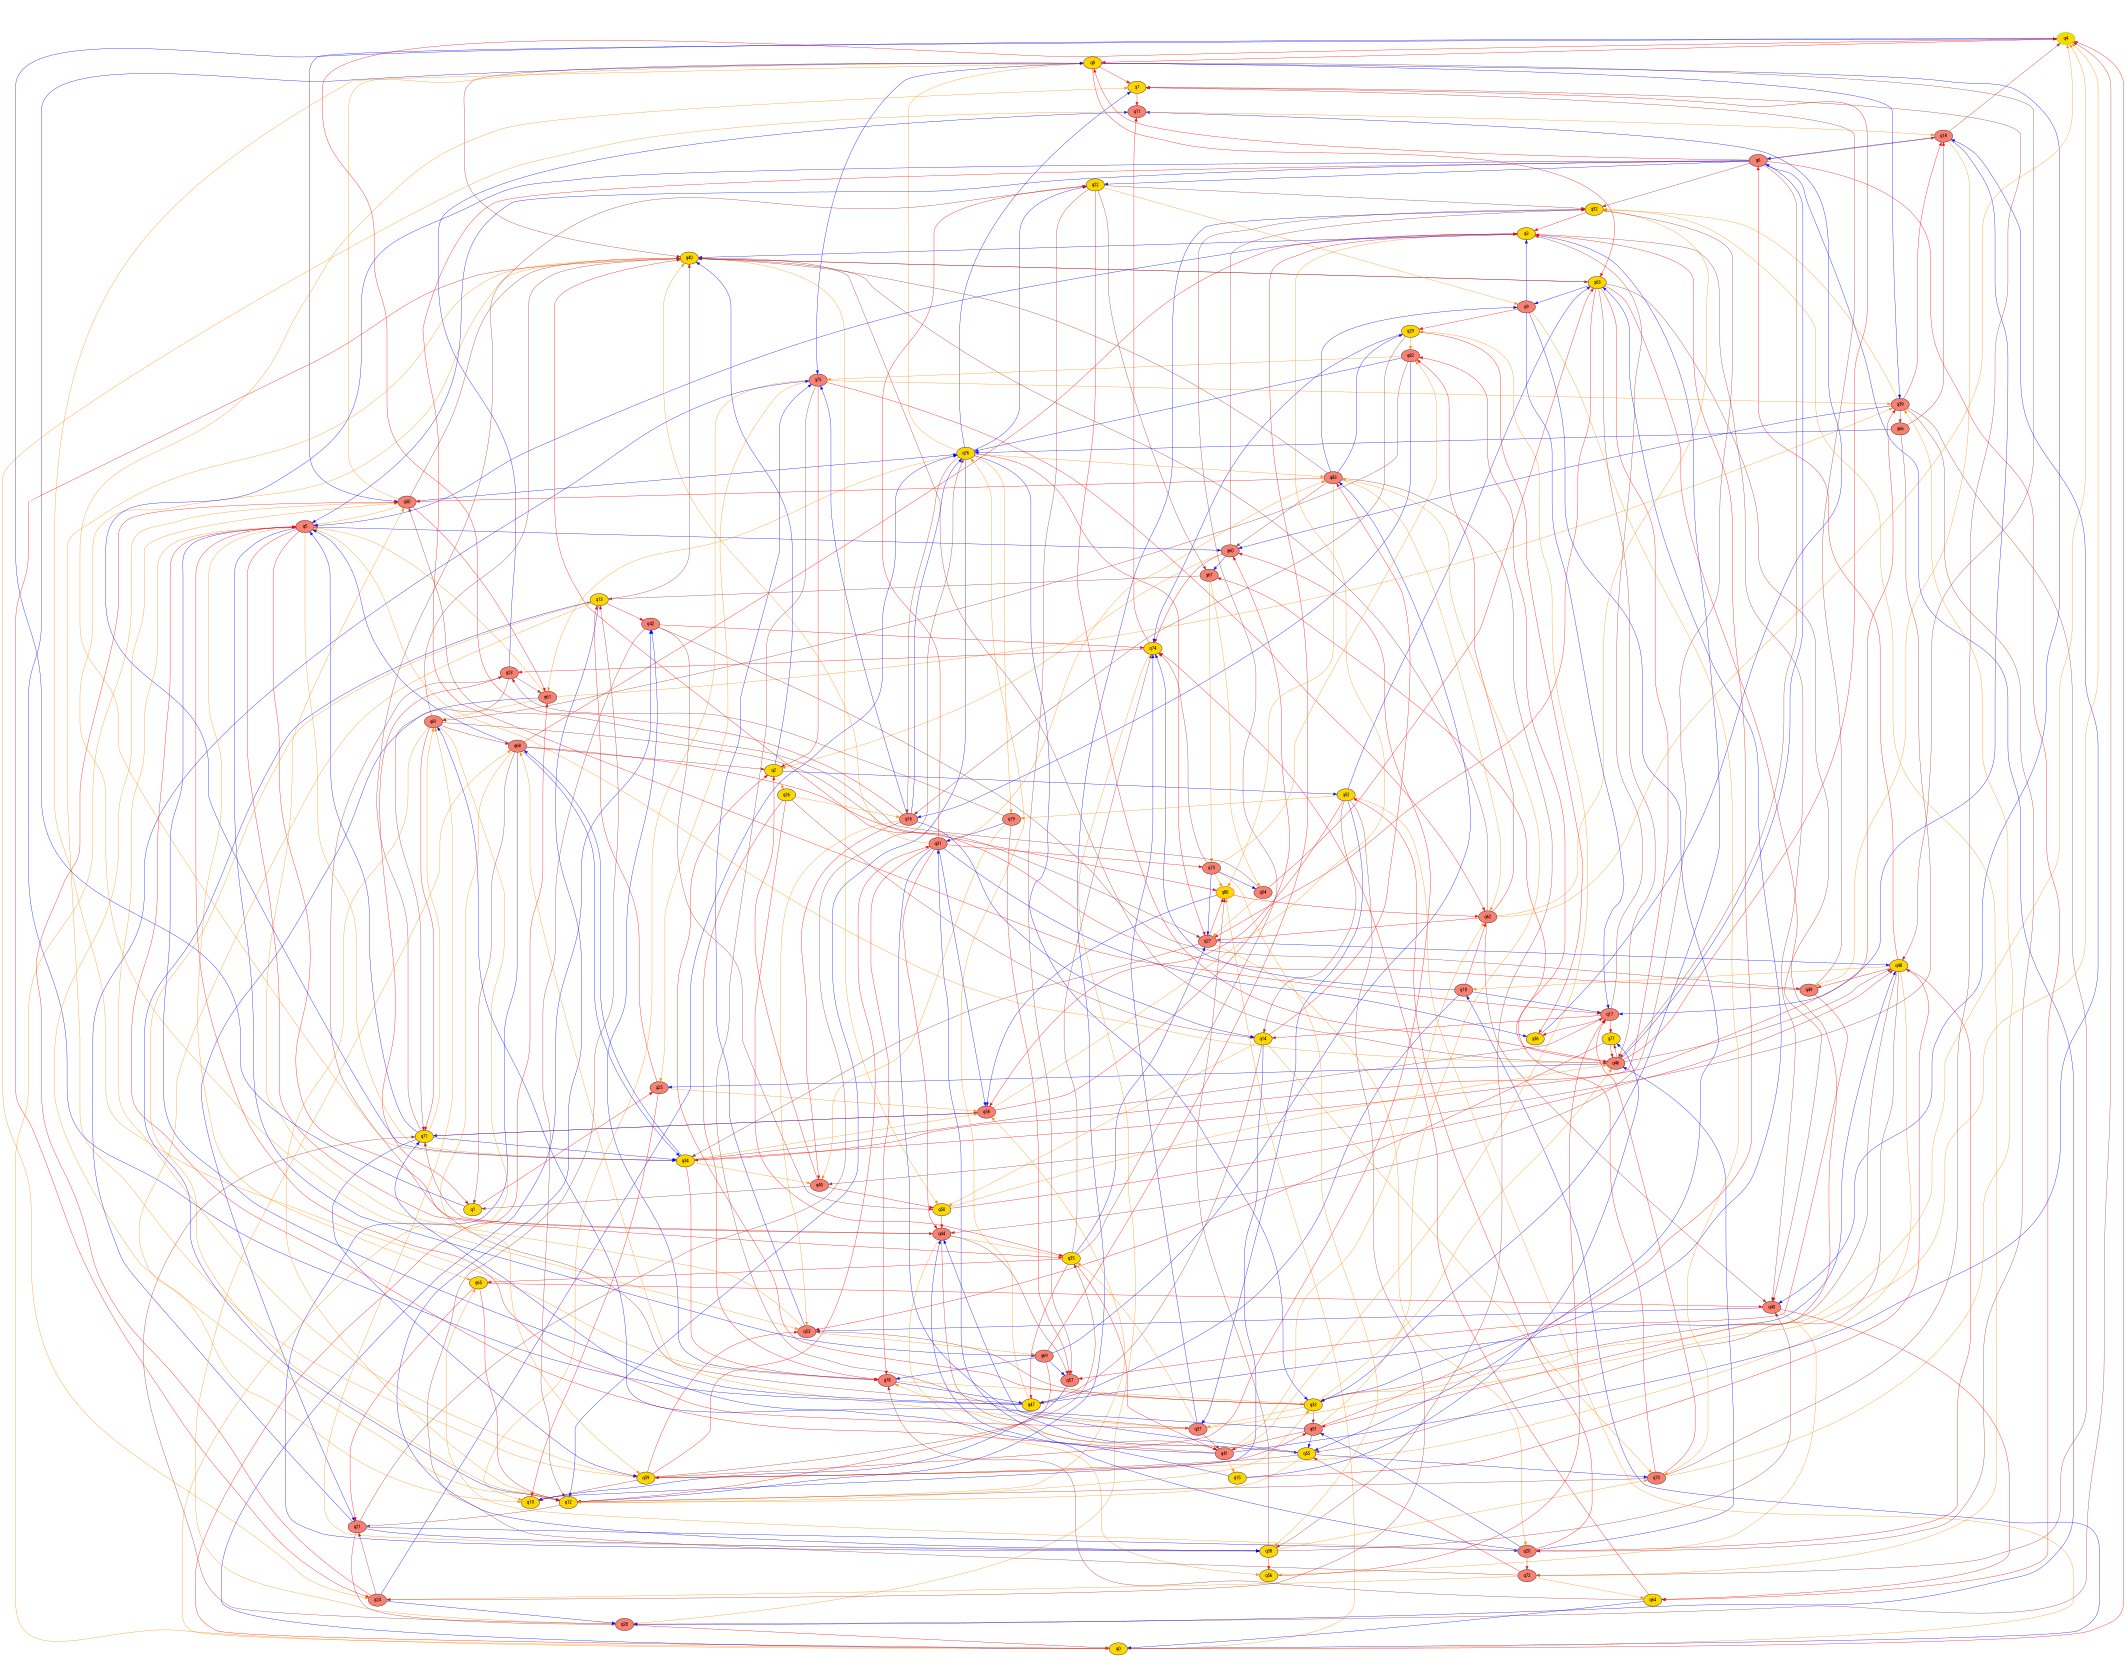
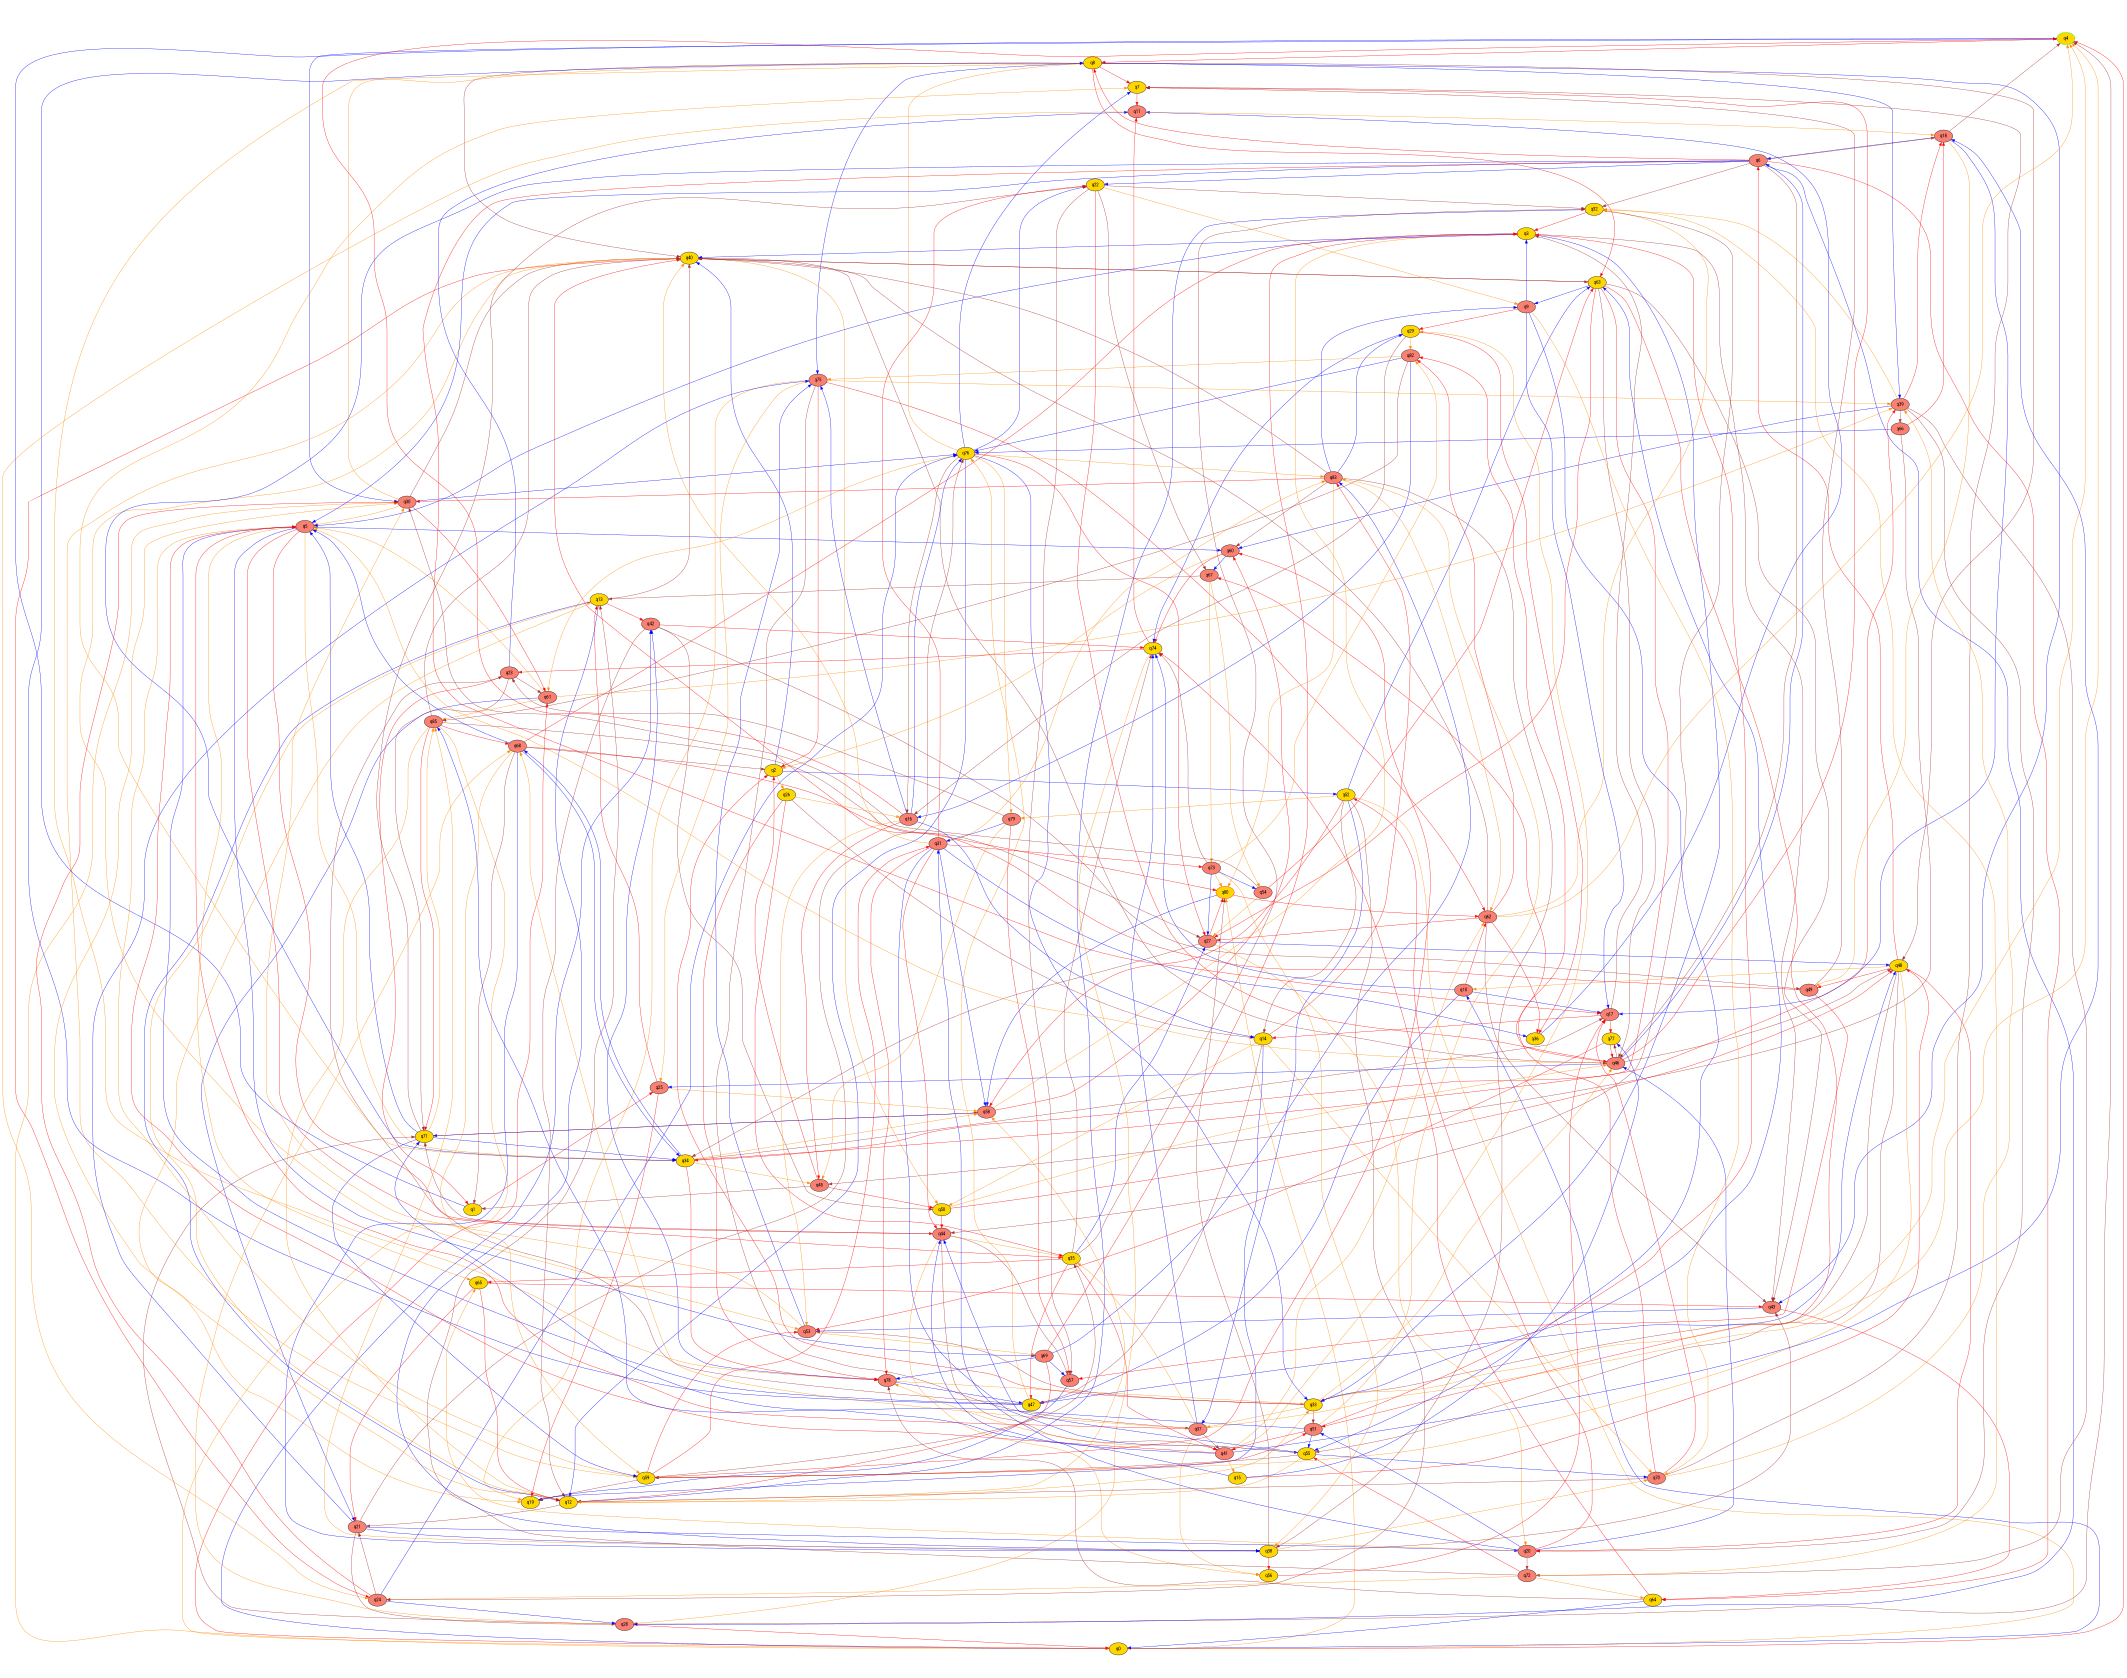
(1245, 245) -> none
(433, 722) -> (433, 722)
(1574, 1026) -> (1524, 973)
(1626, 1553) -> (1180, 1528)
